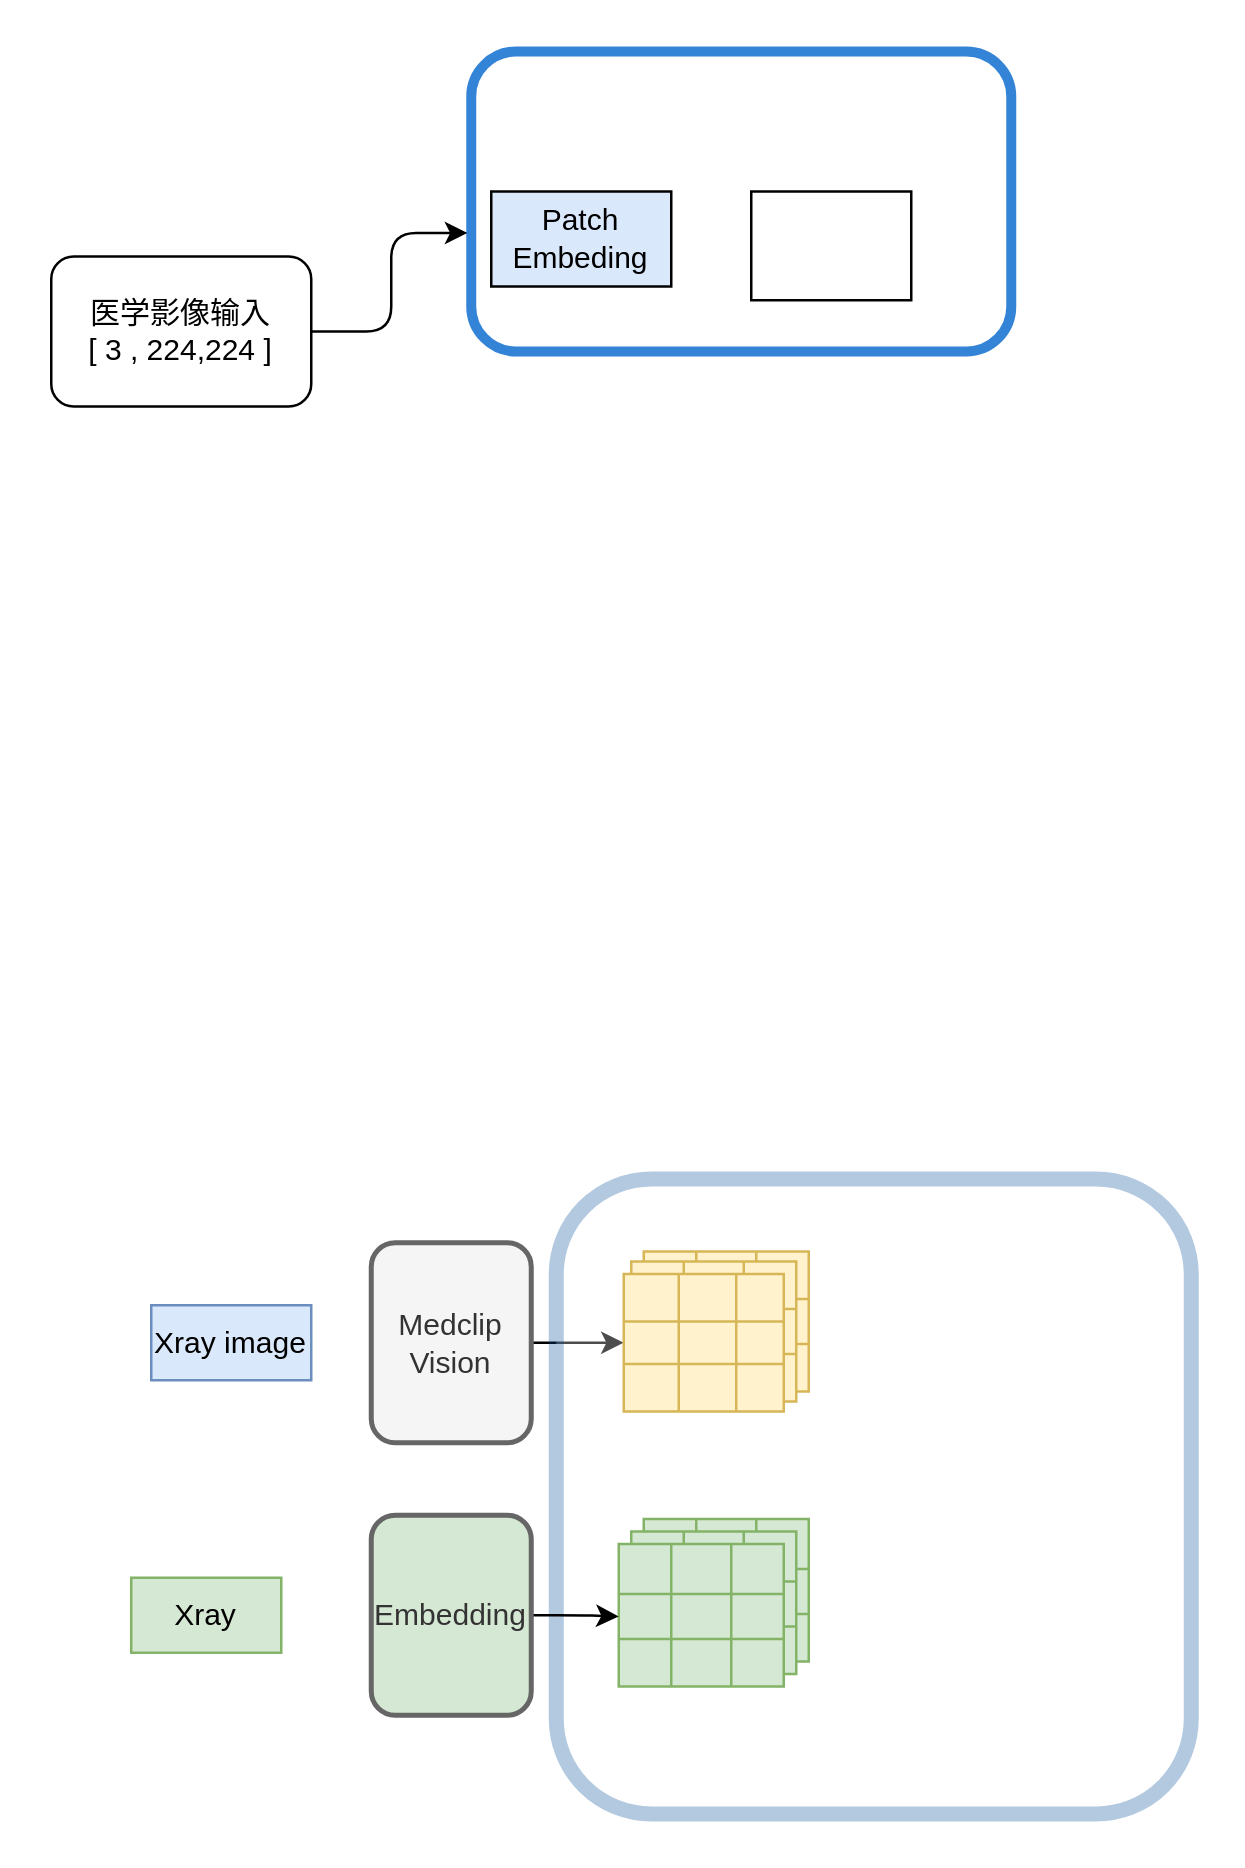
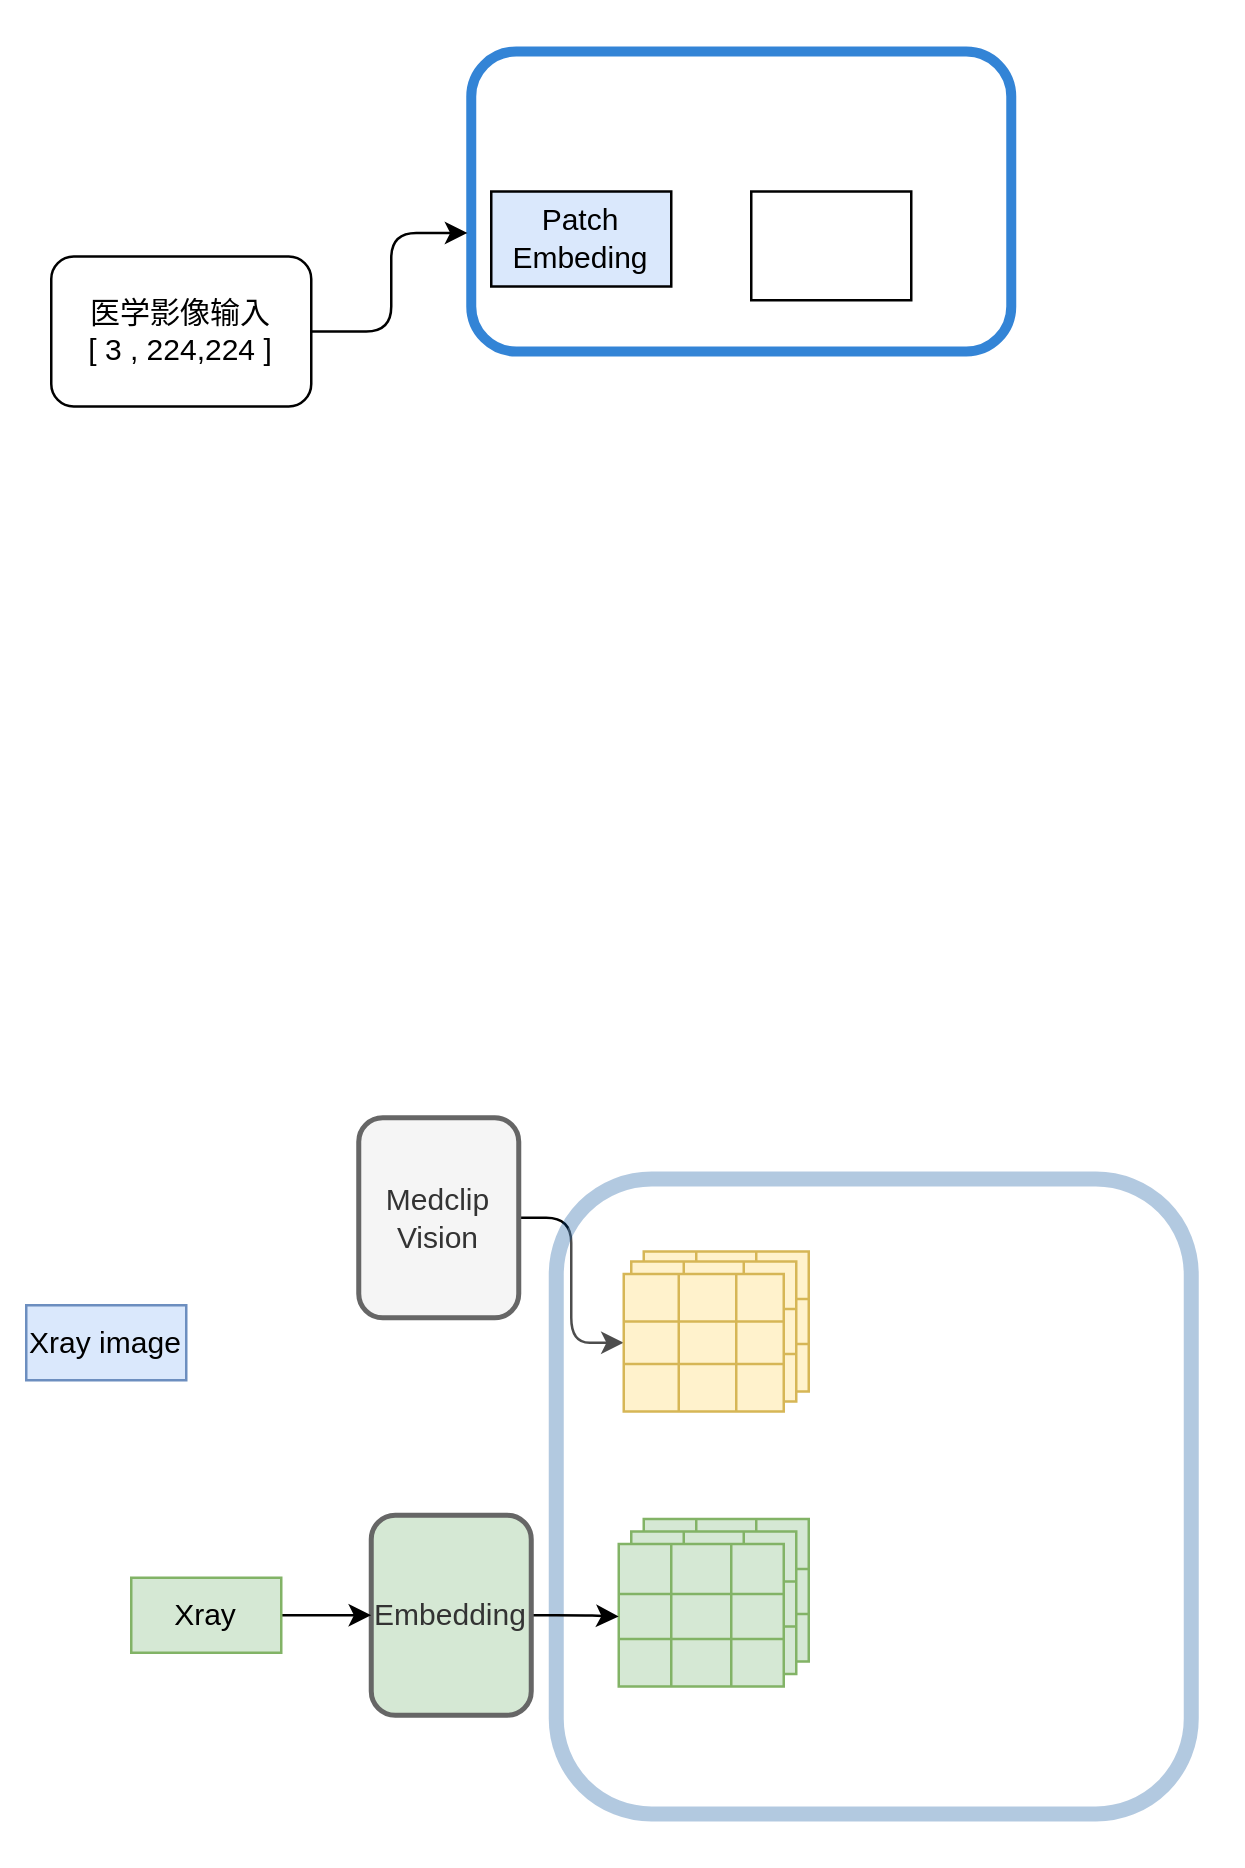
(231, 1343) -> (106, 1343)
(451, 1343) -> (439, 1218)
none -> (323, 1615)
